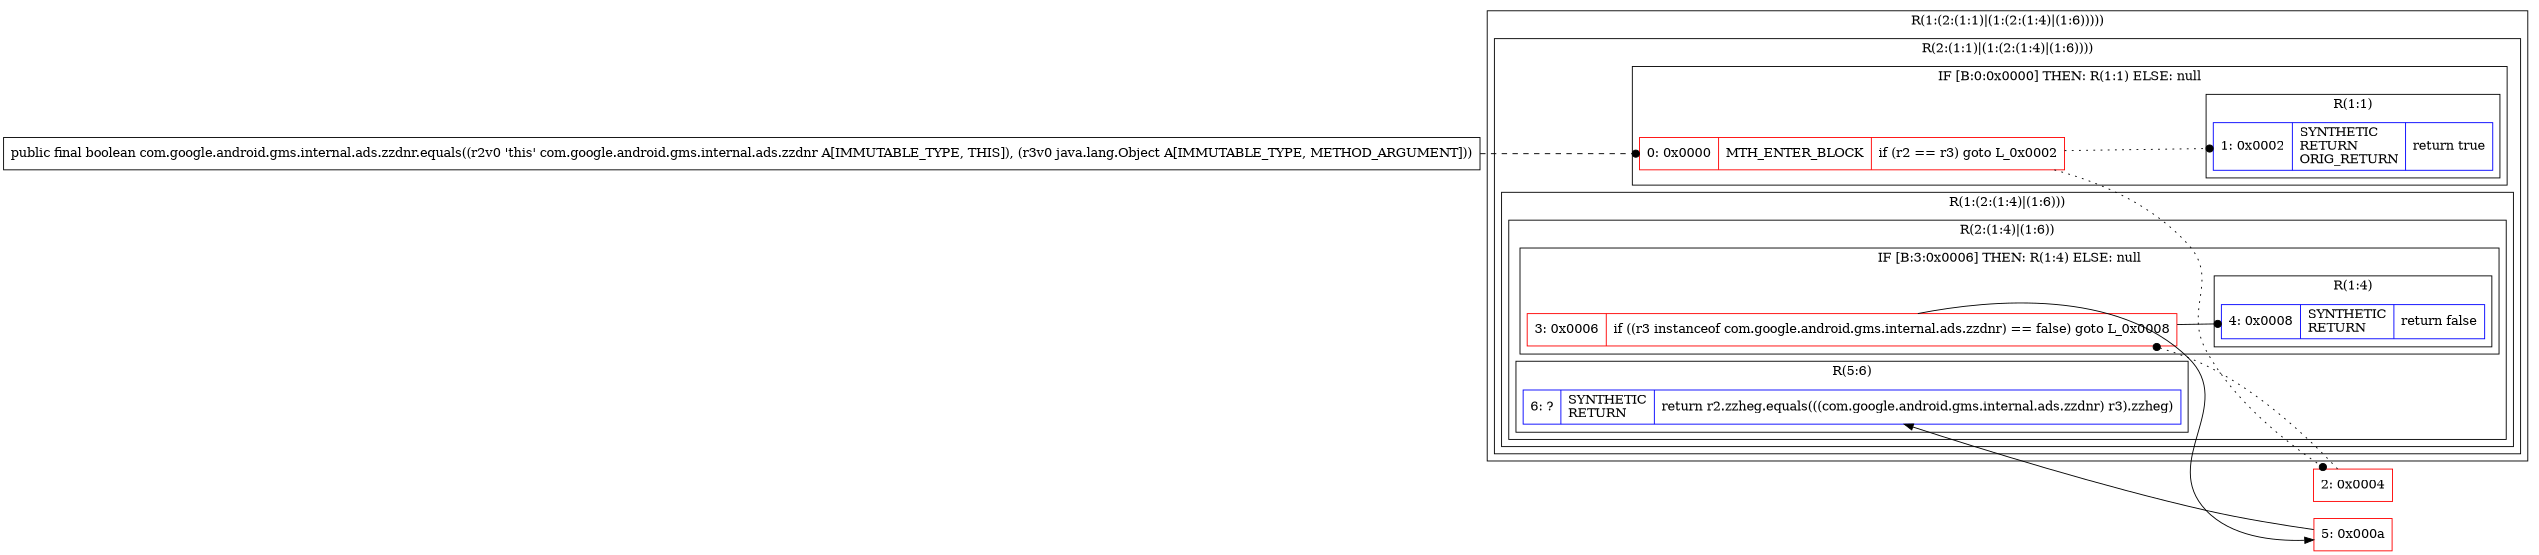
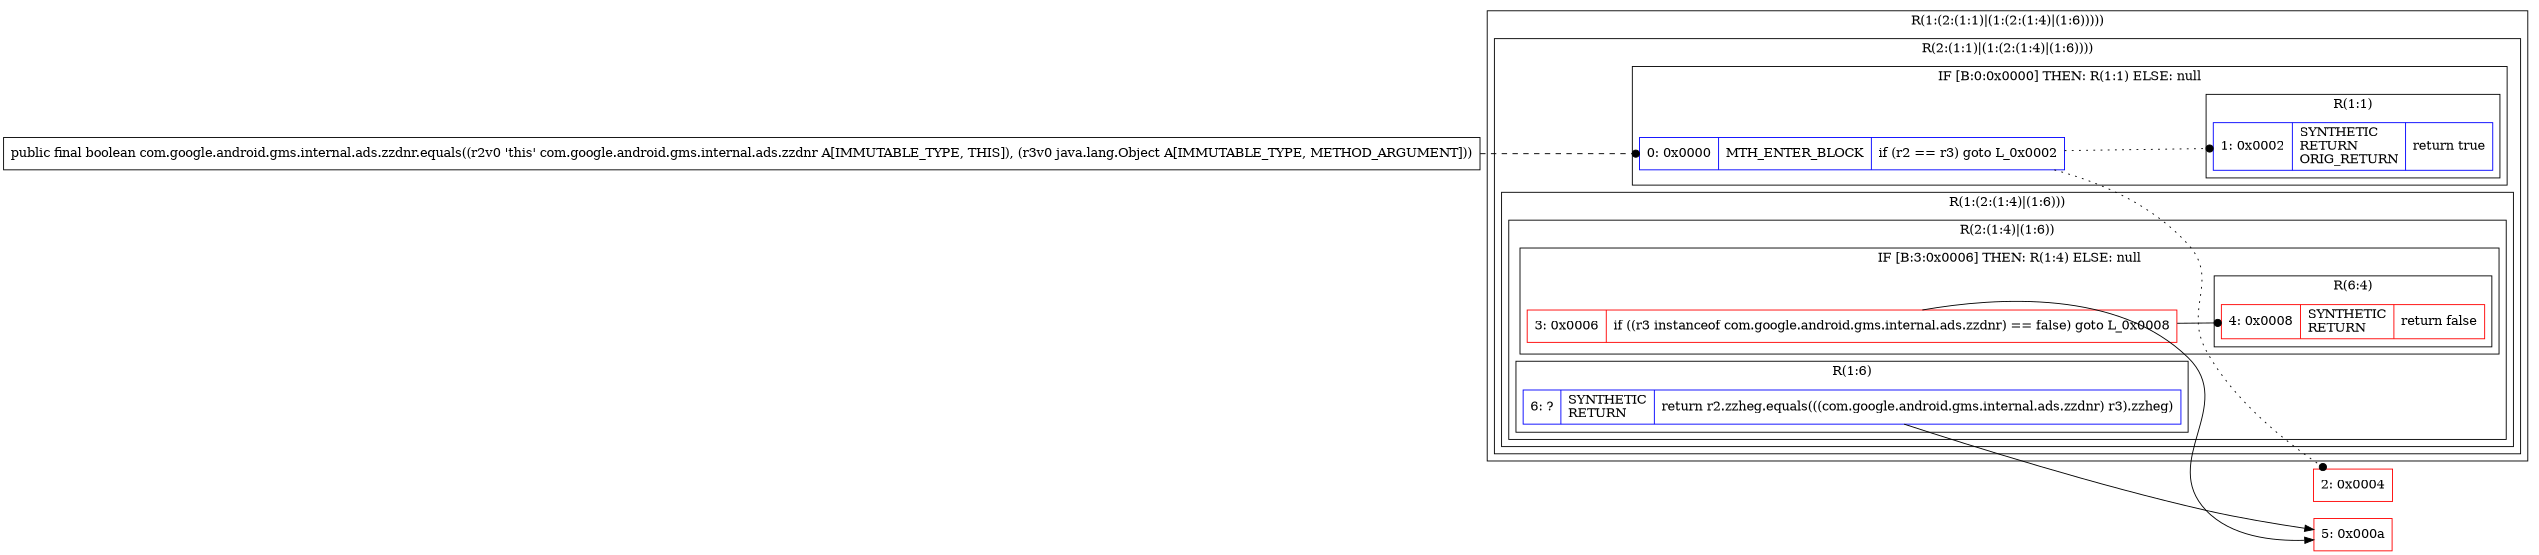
(1852, 154) -> (1852, 154)
(2353, 286) -> (2353, 286)
(2353, 322) -> (2353, 322)
(1852, 372) -> (1852, 372)
(2257, 397) -> none
(2111, 486) -> (2102, 484)
